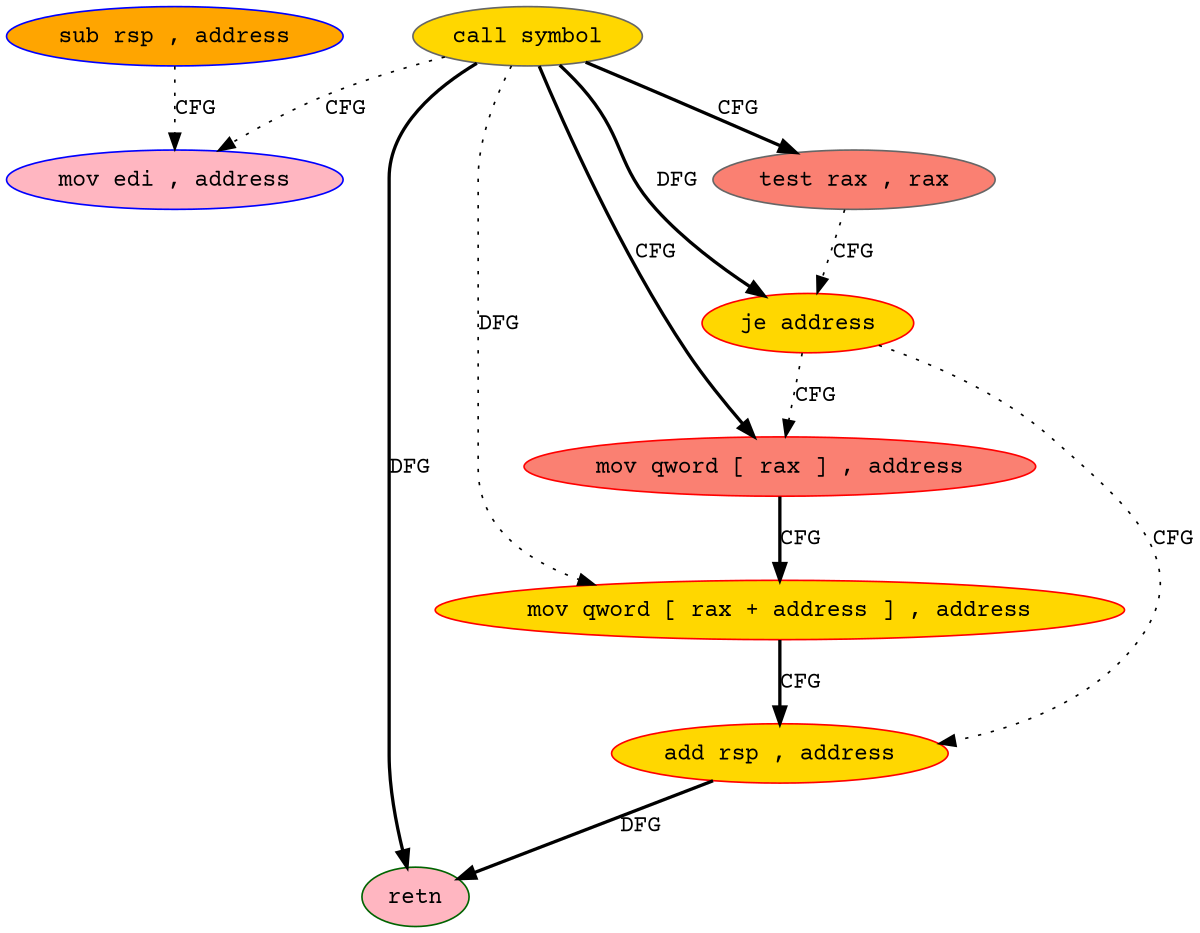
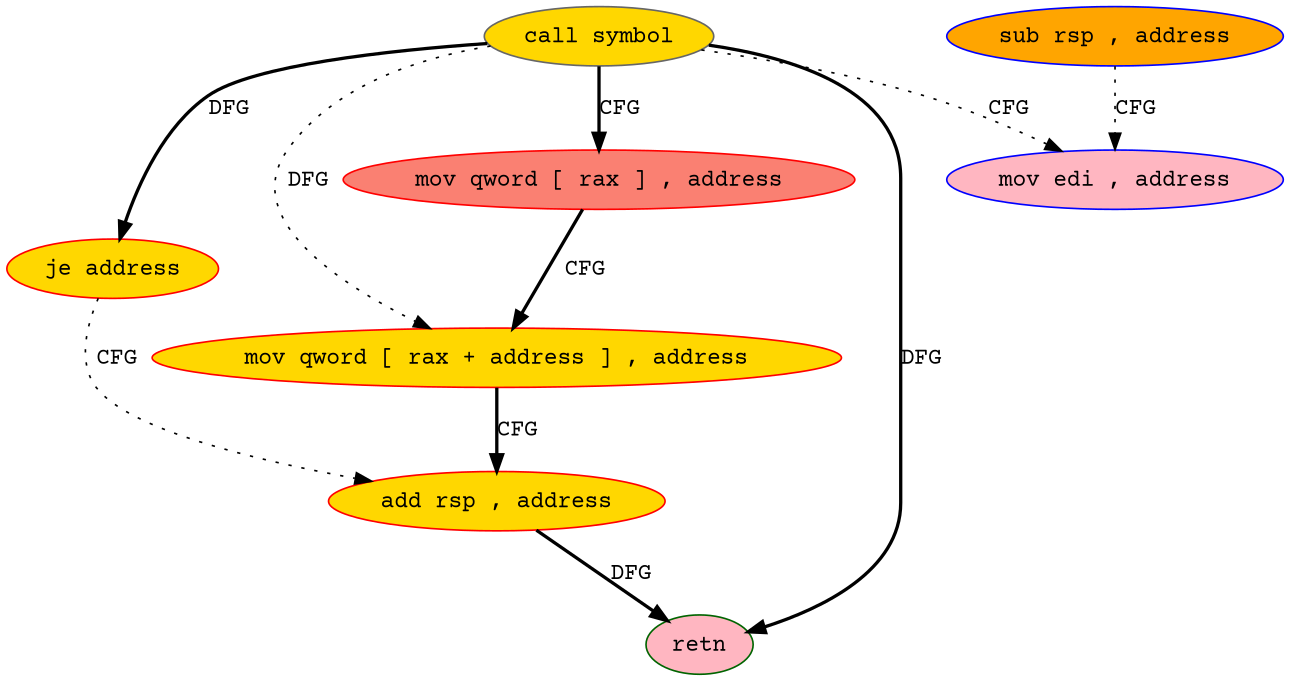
(854, 180) -> none
(796, 387) -> none
